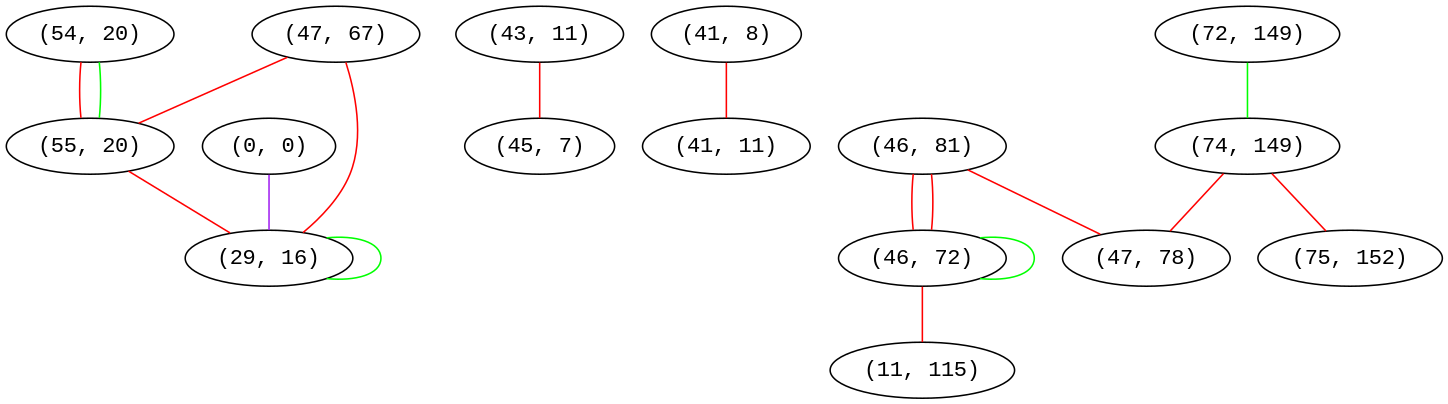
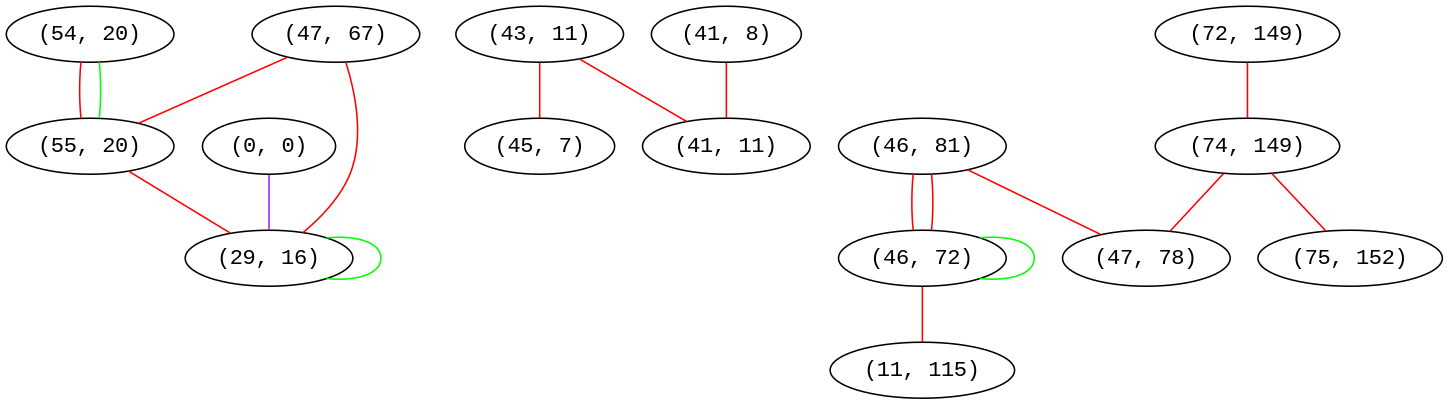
none -> (633, 90)
(1247, 90) -> (1247, 90)
